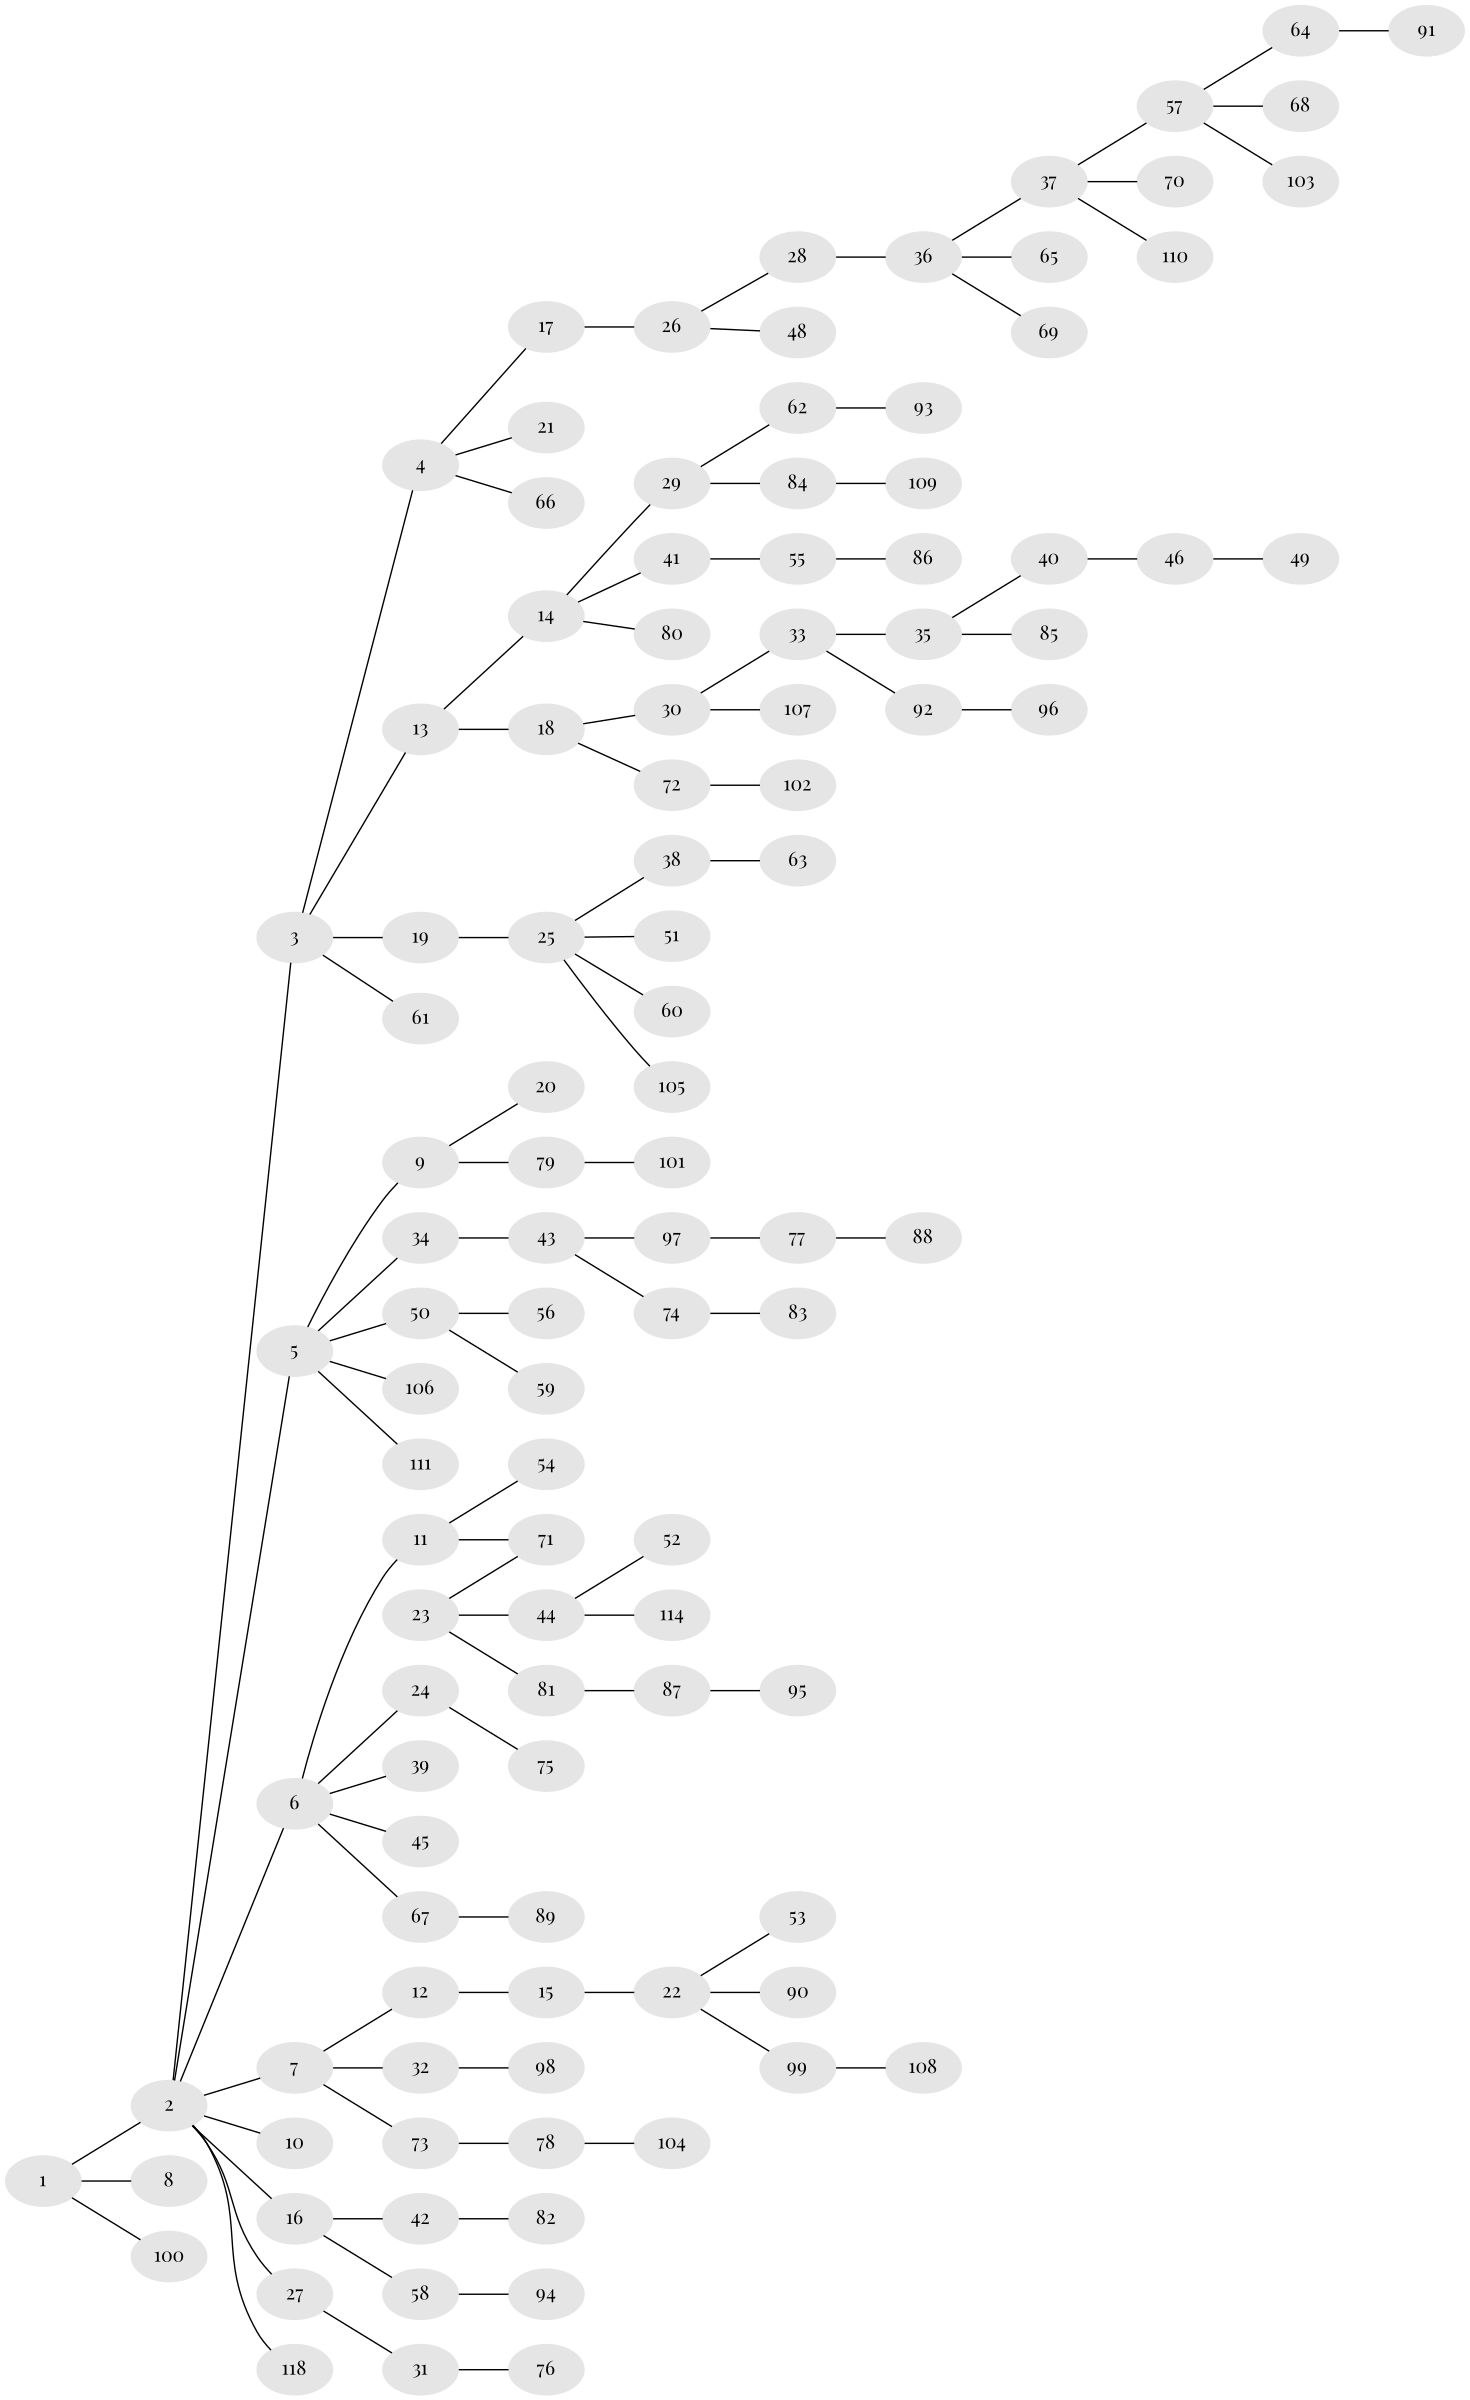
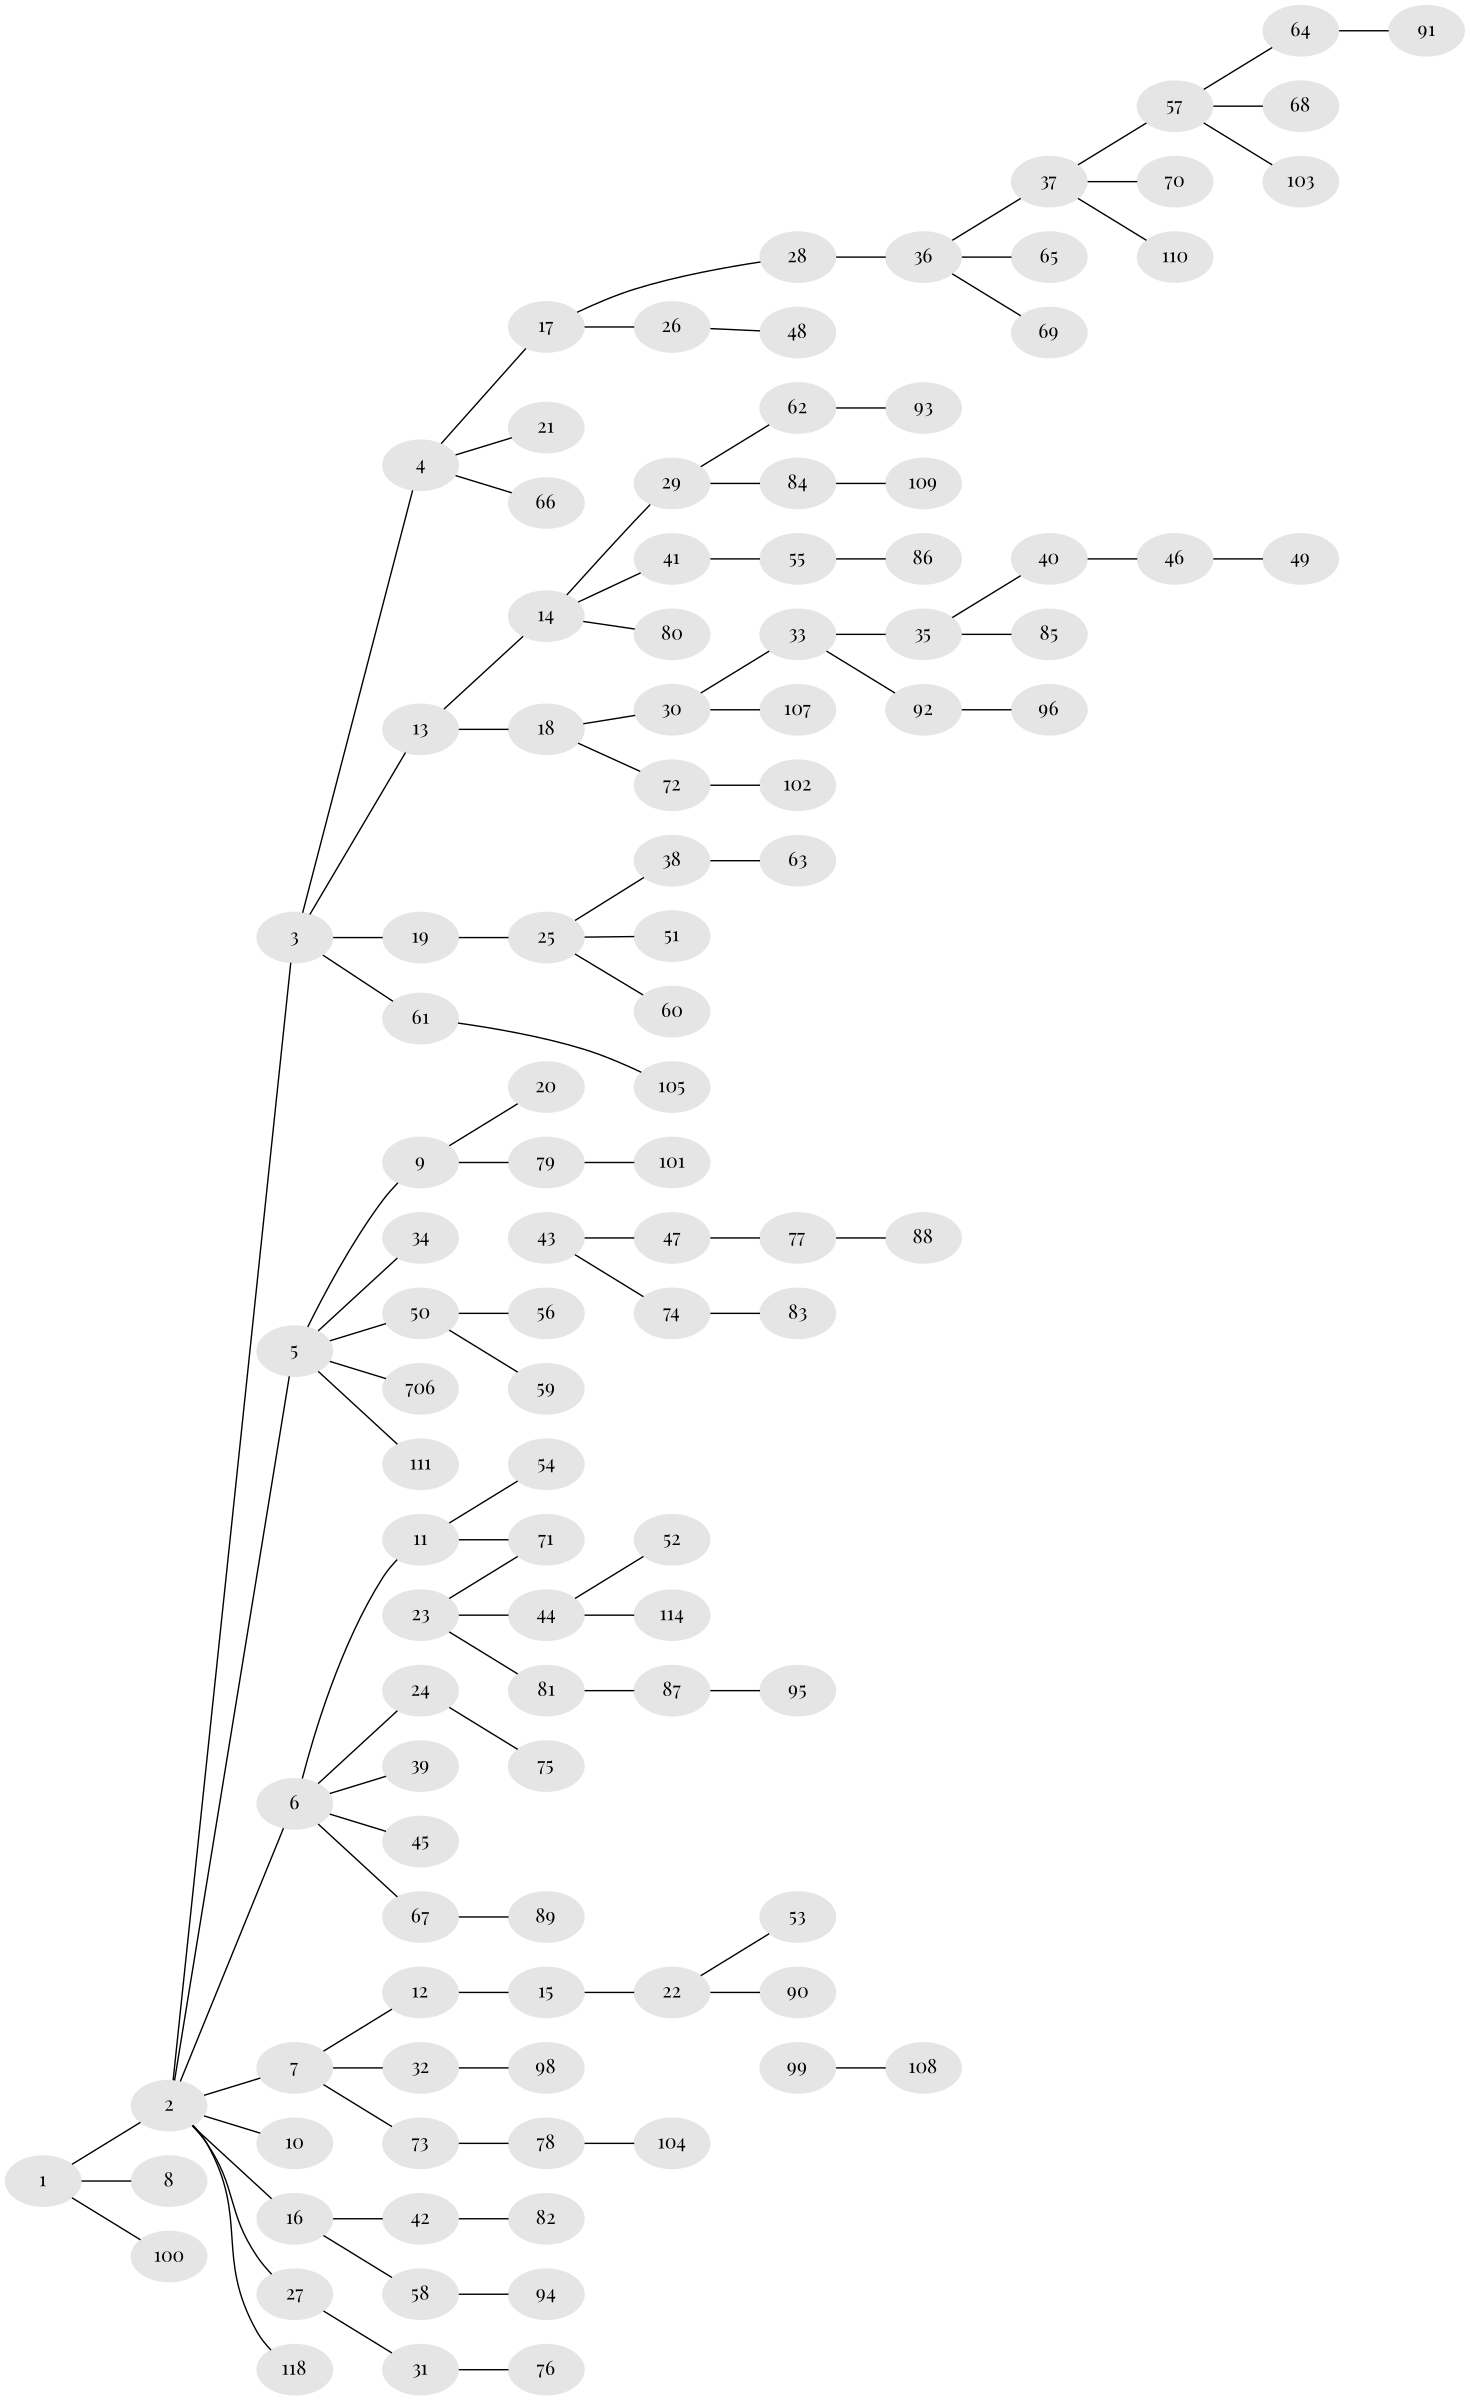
(735, 292) -> (667, 280)
(605, 1014) -> (552, 1040)
(484, 1238) -> none
(672, 1238) -> (672, 1238)
(421, 1389) -> (421, 1389)
(735, 2030) -> none
